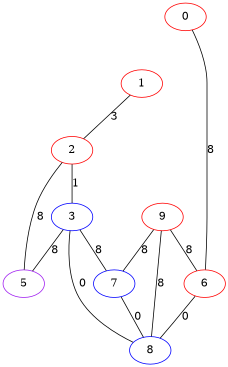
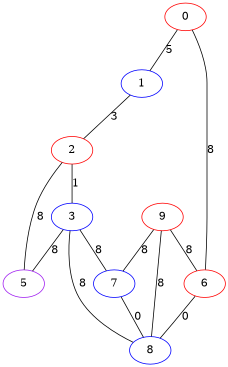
none -> (164, 50)
(142, 84) -> (142, 84)
(83, 284) -> (83, 284)
